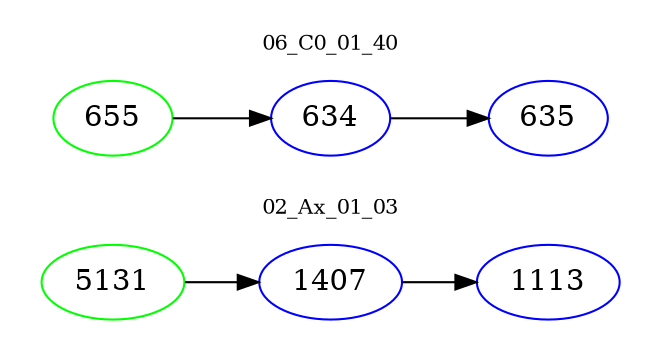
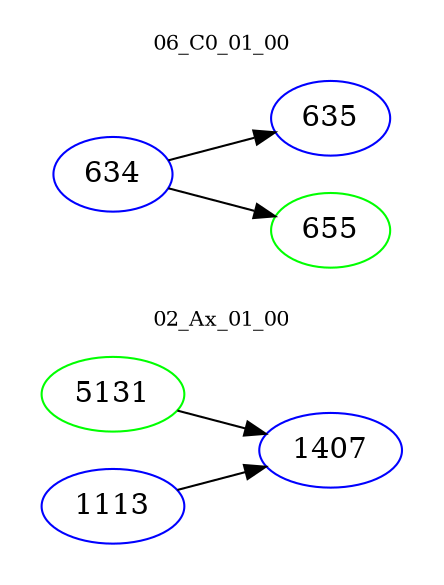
(331, 45) -> (222, 45)
(211, 118) -> (211, 200)
(331, 209) -> (222, 321)
(429, 282) -> (211, 481)
